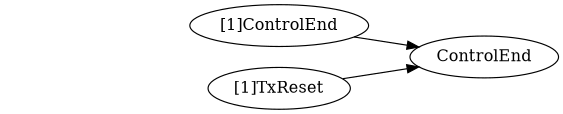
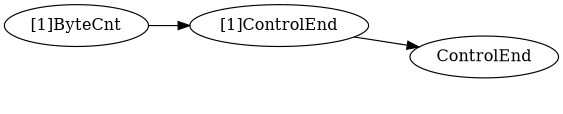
none -> (76, 26)
(279, 88) -> none
